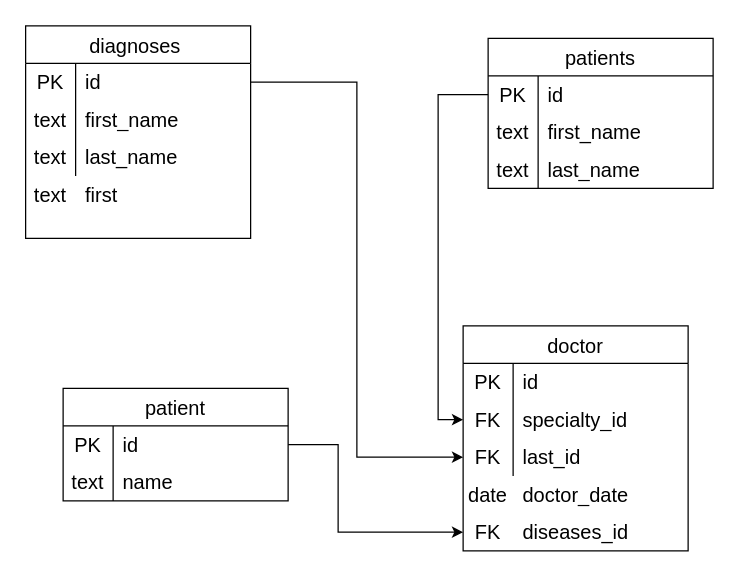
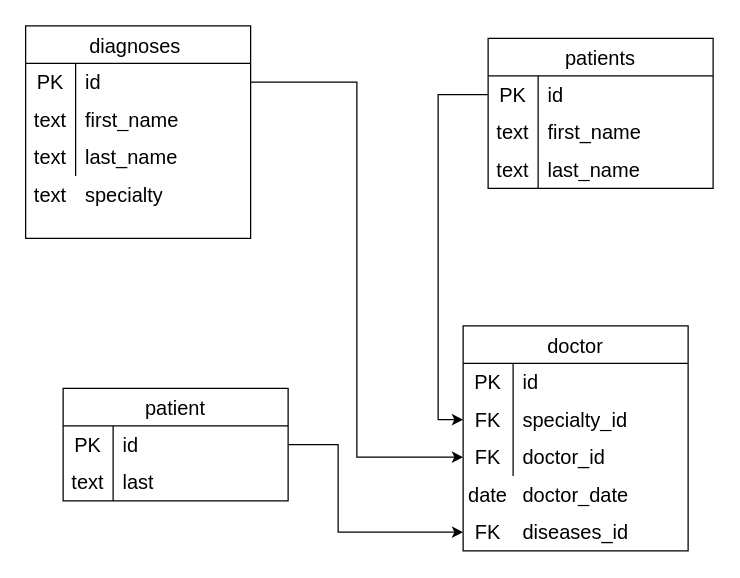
(111, 194) -> (131, 194)
(557, 457) -> (571, 457)
(146, 482) -> (143, 482)
